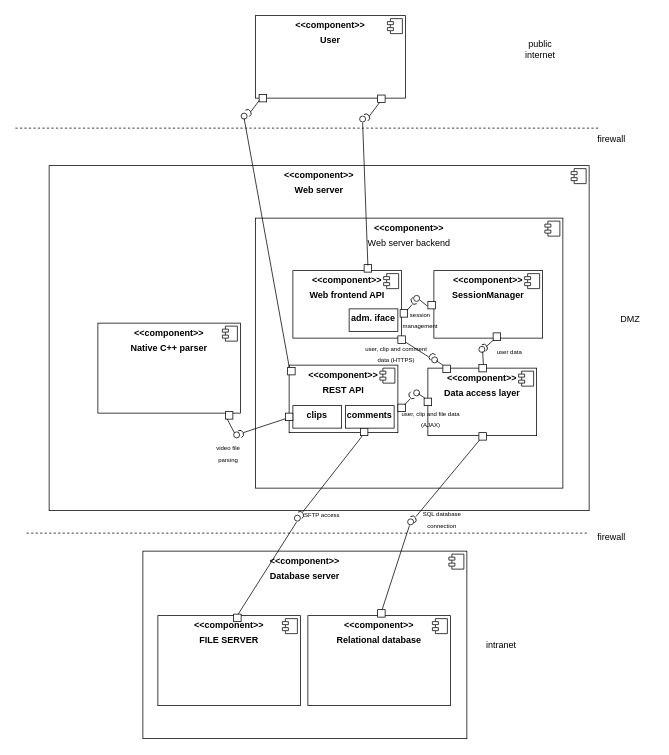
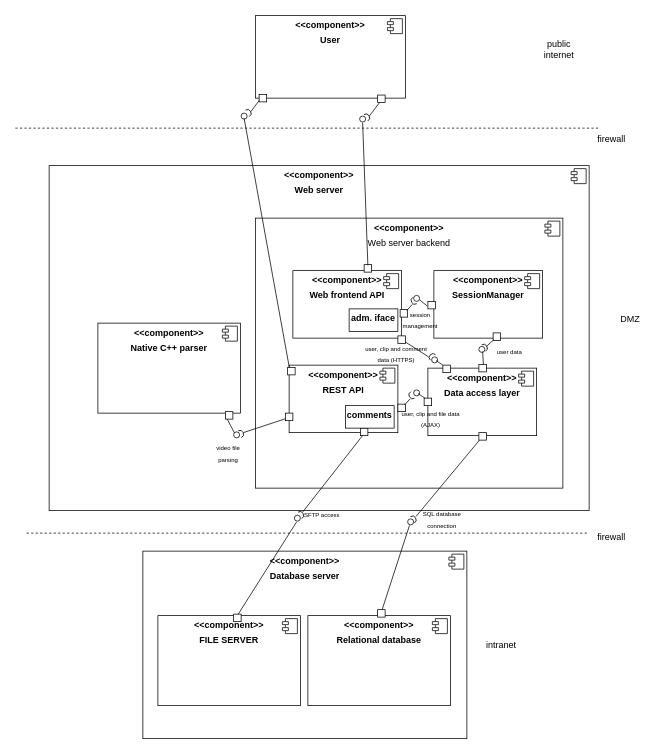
(540, 49) -> (559, 49)
(317, 417) -> none
